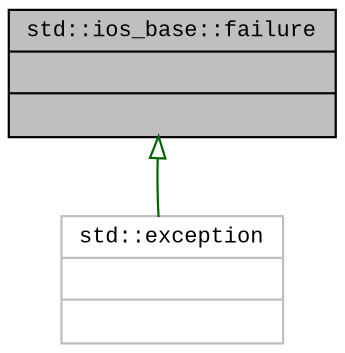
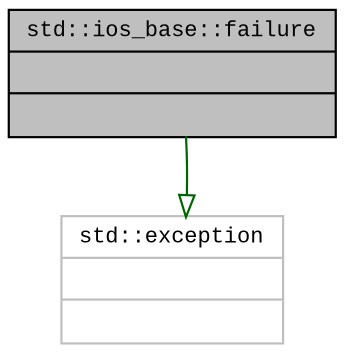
(158, 188) -> (187, 165)
